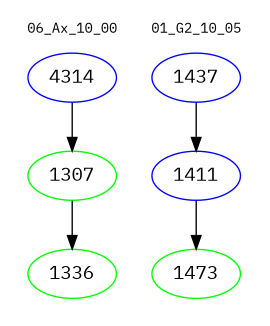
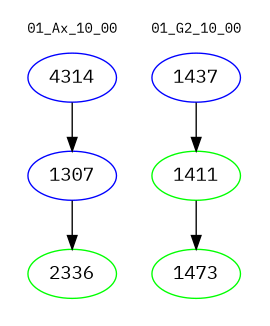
(73, 29) -> (73, 29)
(197, 29) -> (197, 29)
(72, 176) -> (72, 176)
(196, 176) -> (196, 176)
(72, 274) -> (72, 274)
